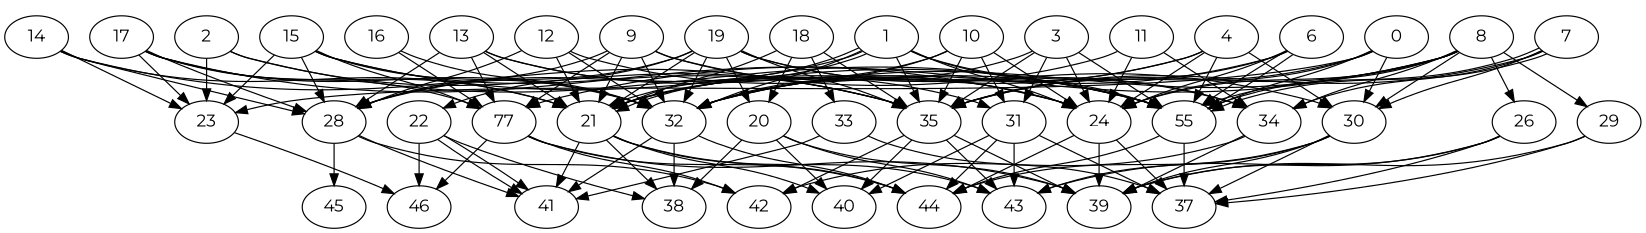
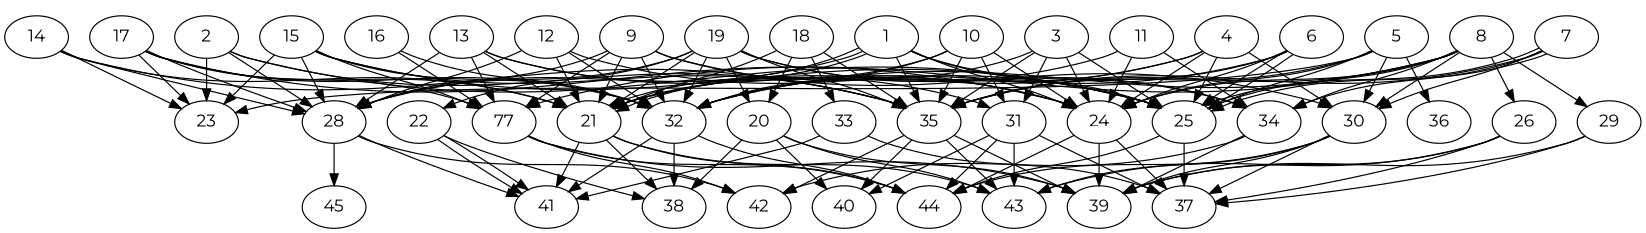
(1397, 37) -> (1397, 37)
none -> (251, 67)
(786, 78) -> none
(1184, 122) -> (1184, 122)
none -> (1439, 122)
(711, 164) -> none
(419, 207) -> none
